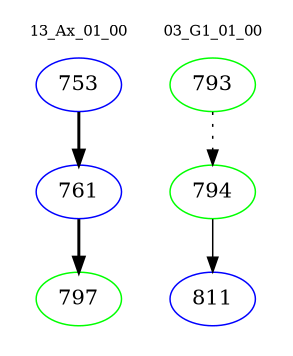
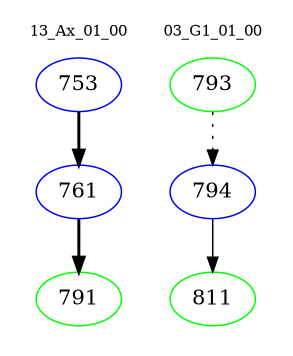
(213, 192) -> (213, 192)
(79, 299) -> (79, 299)
(213, 299) -> (213, 299)
